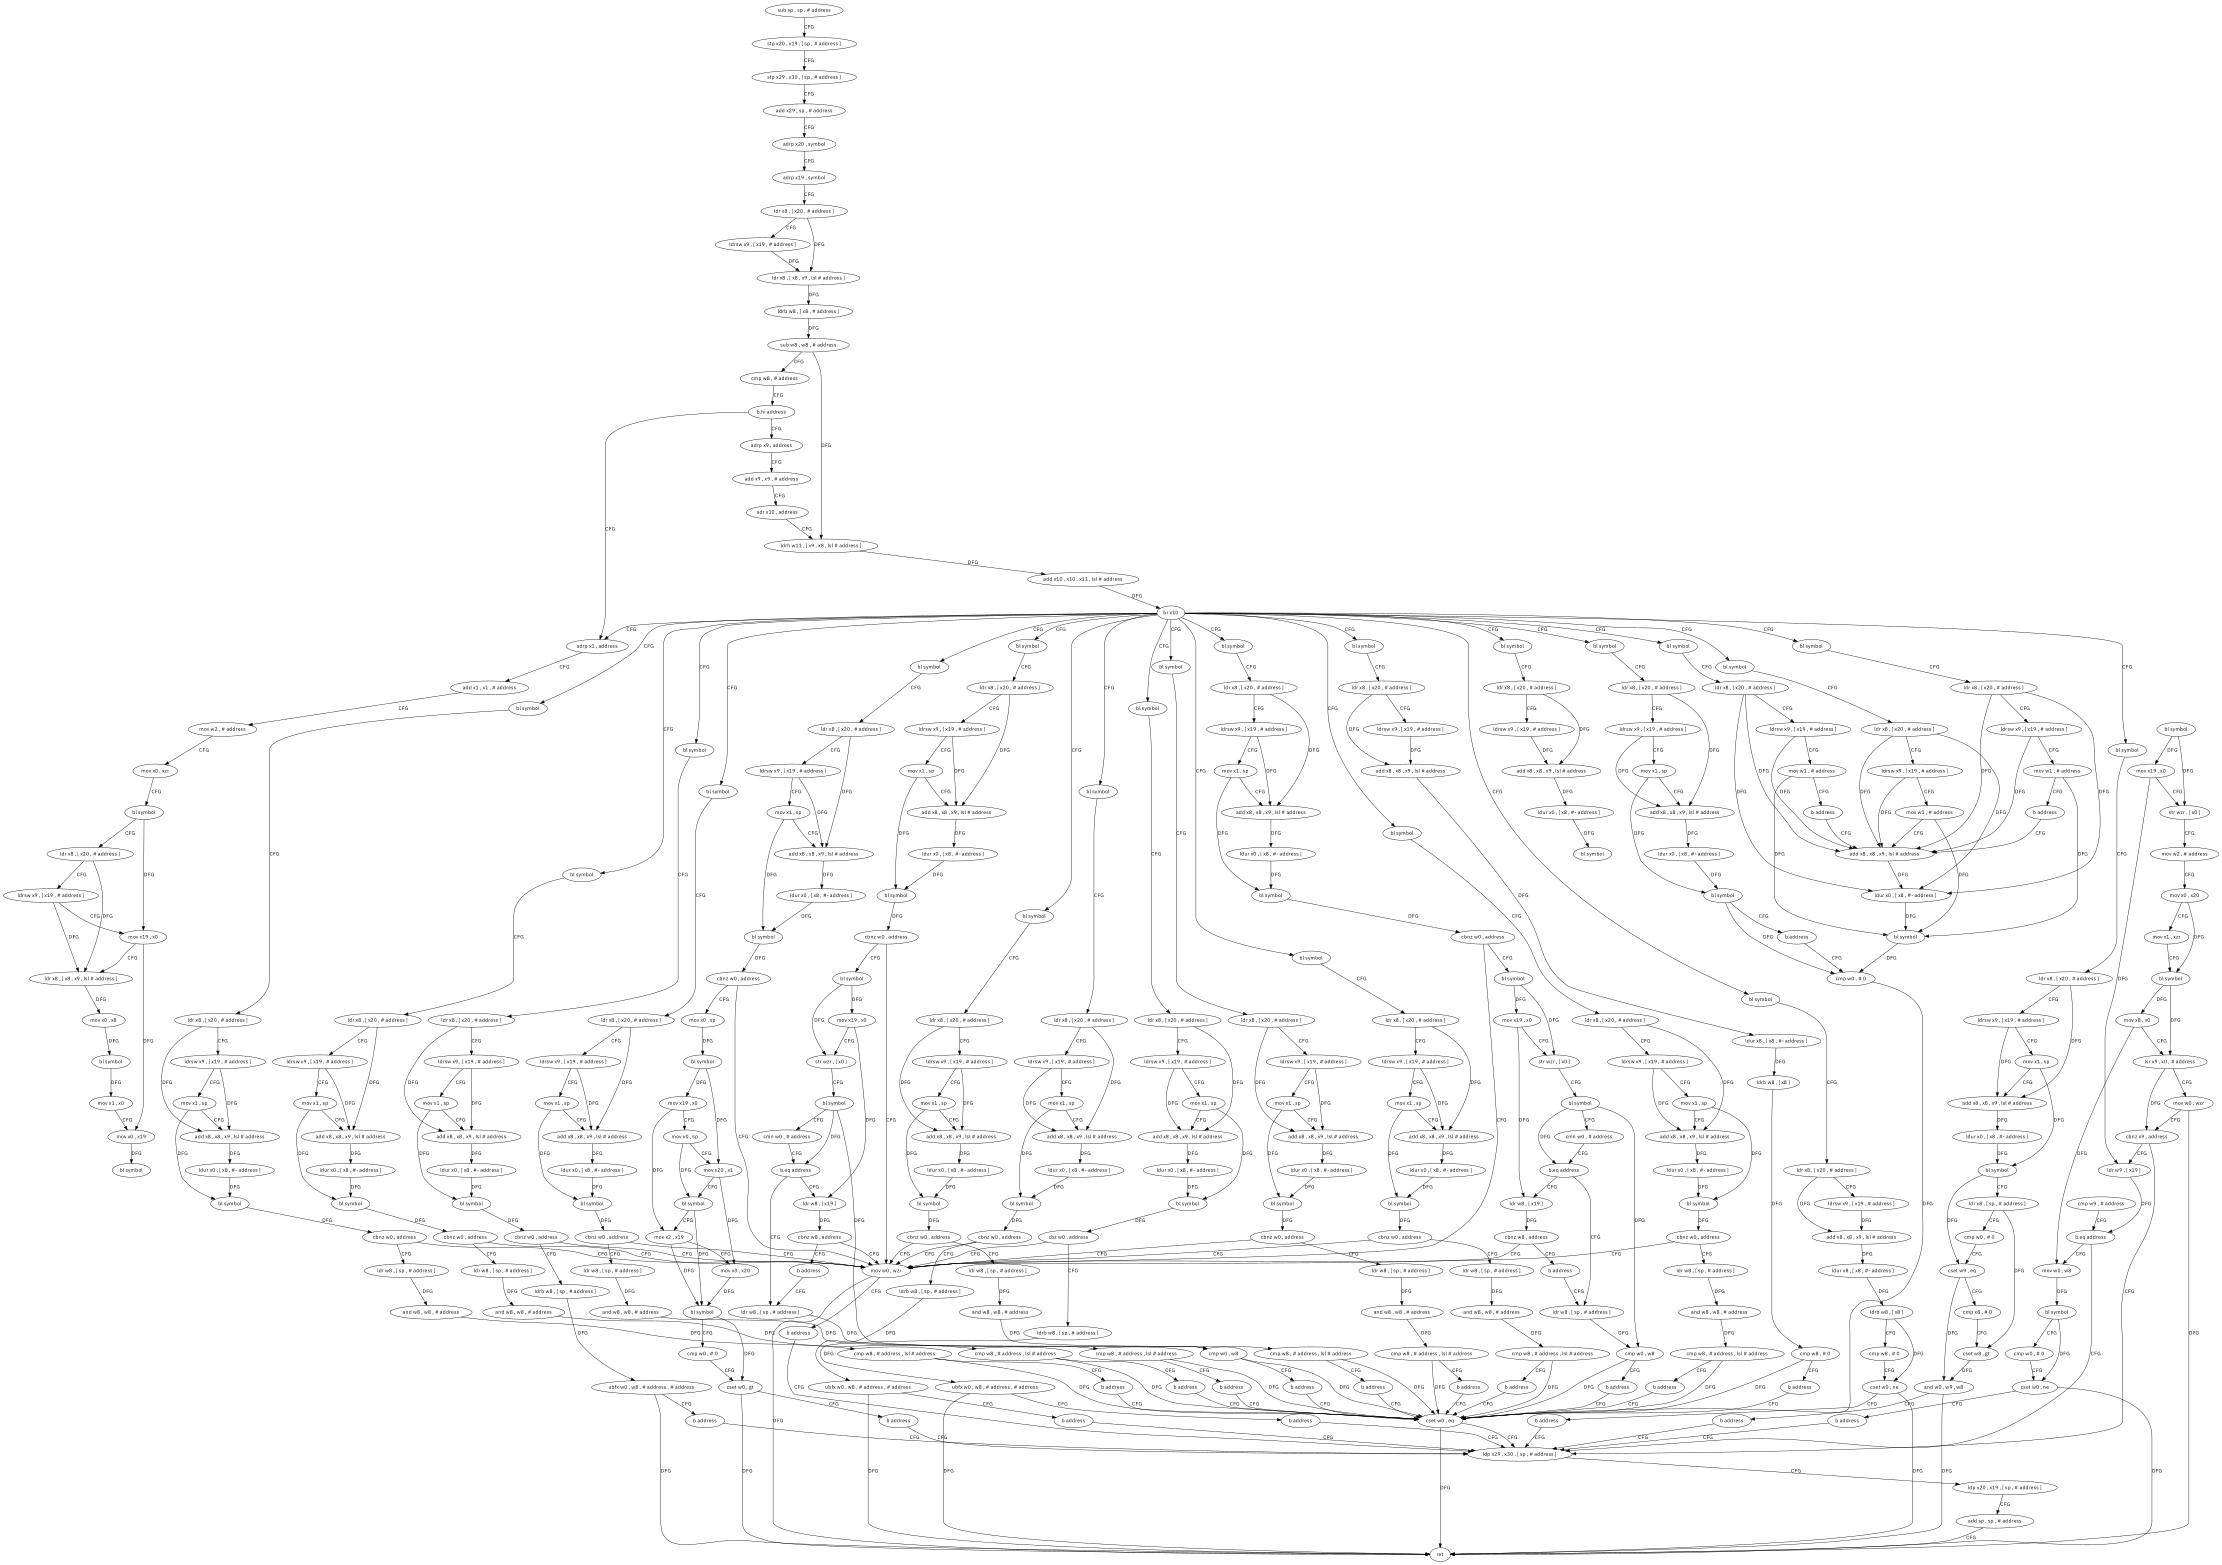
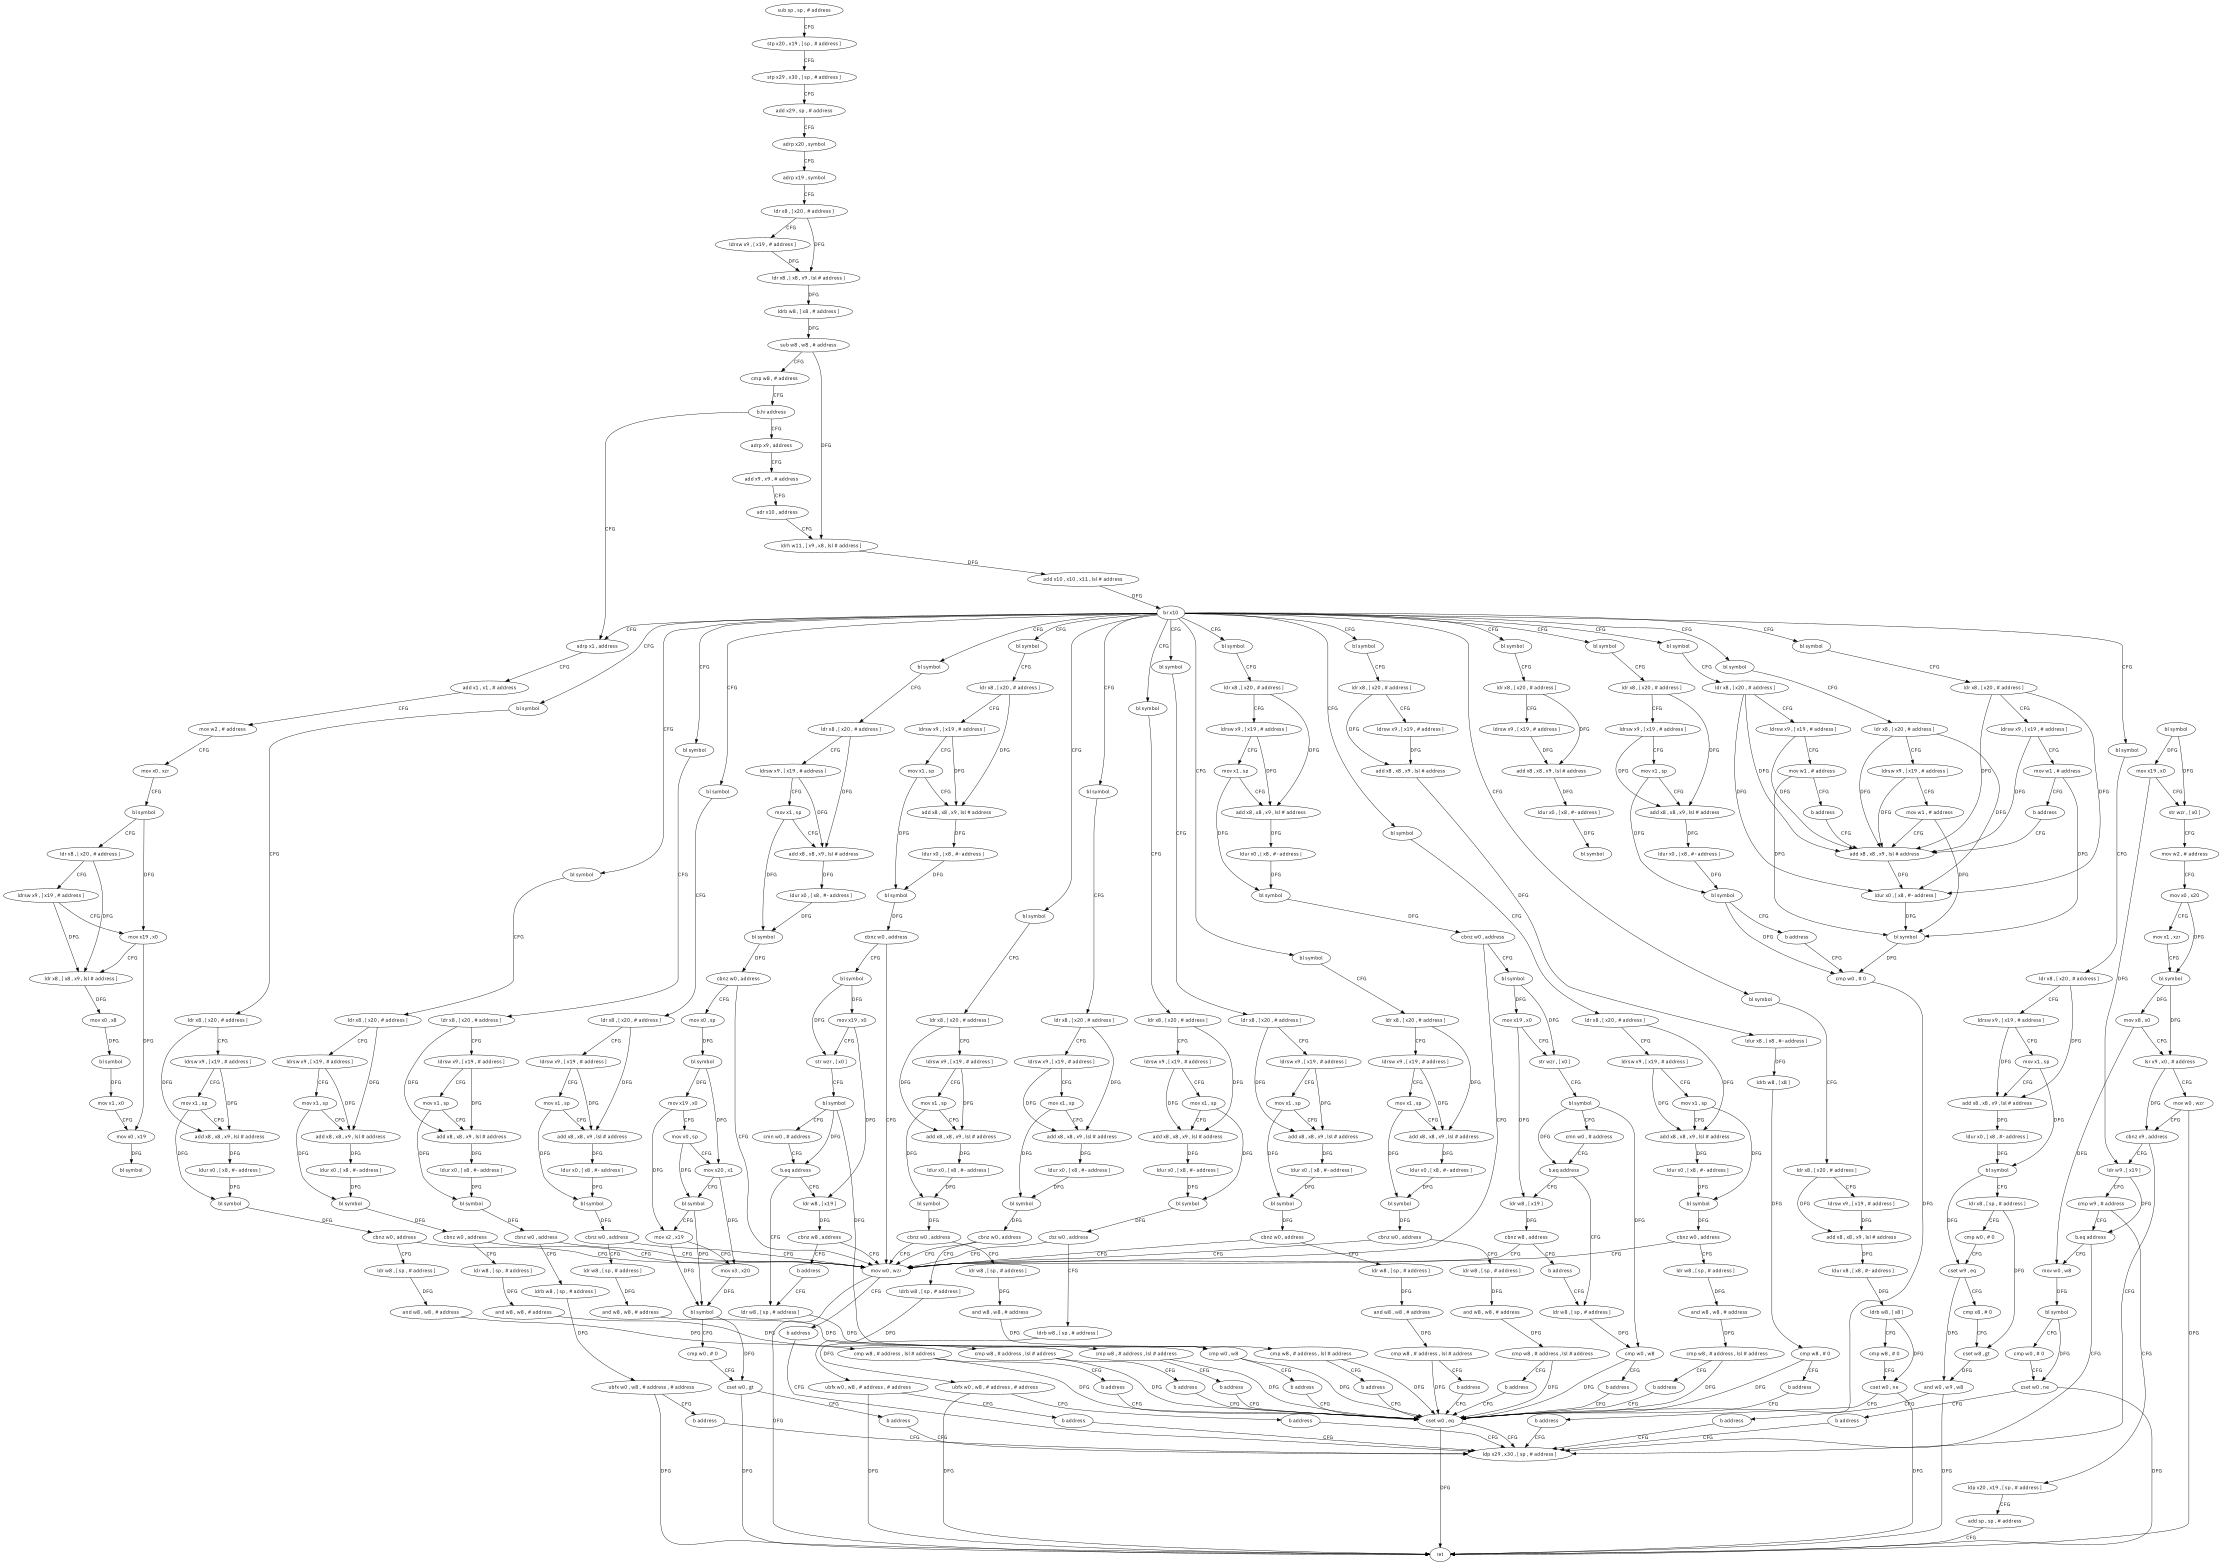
none -> (2114, 1185)
(1761, 1471) -> (2143, 1368)
